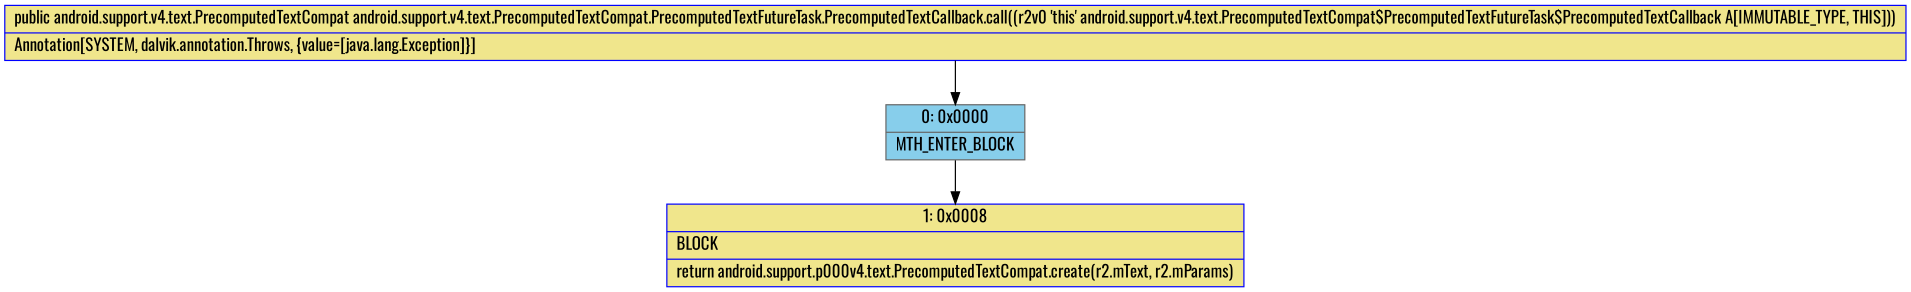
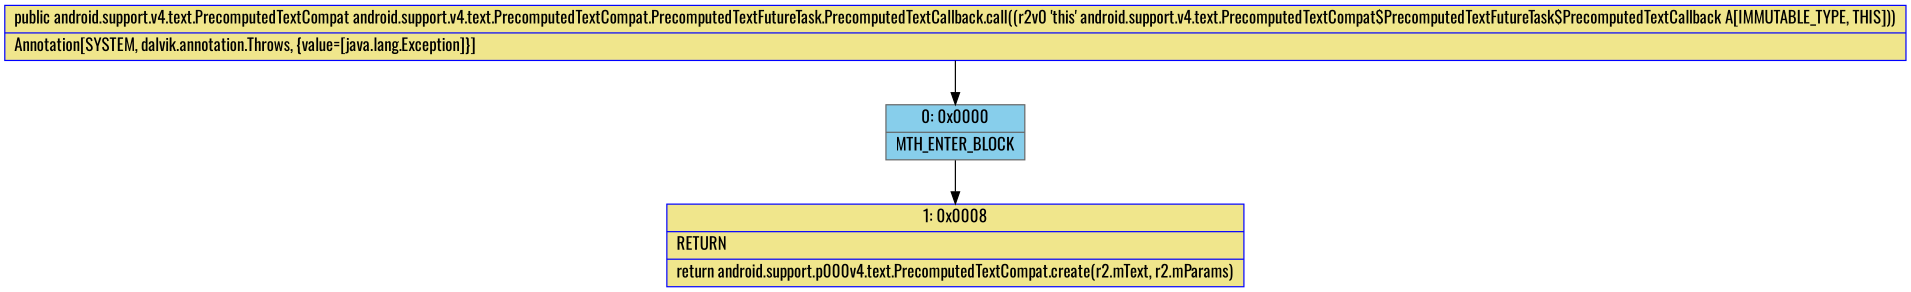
(697, 245) -> (702, 245)
